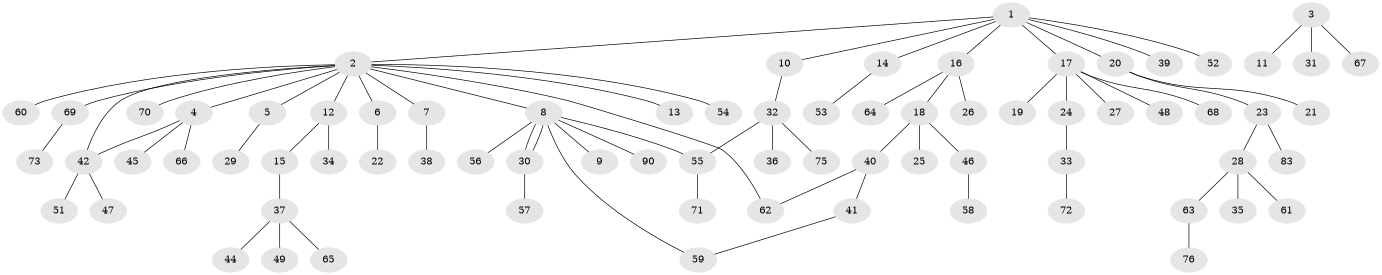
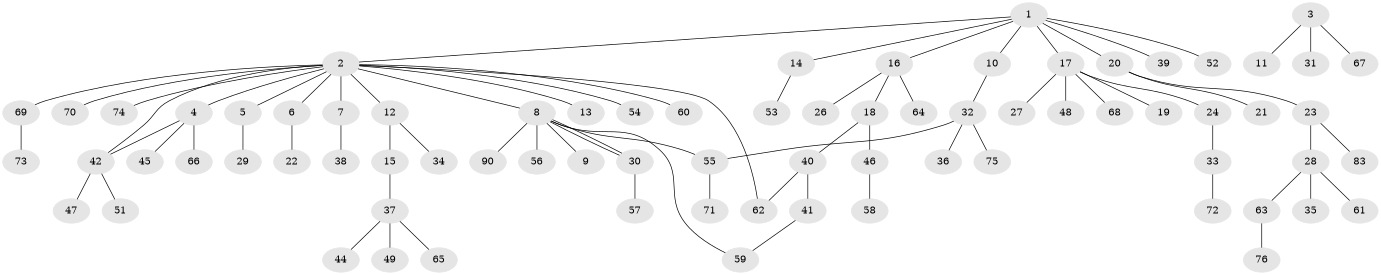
none -> (119, 113)
(919, 162) -> none
